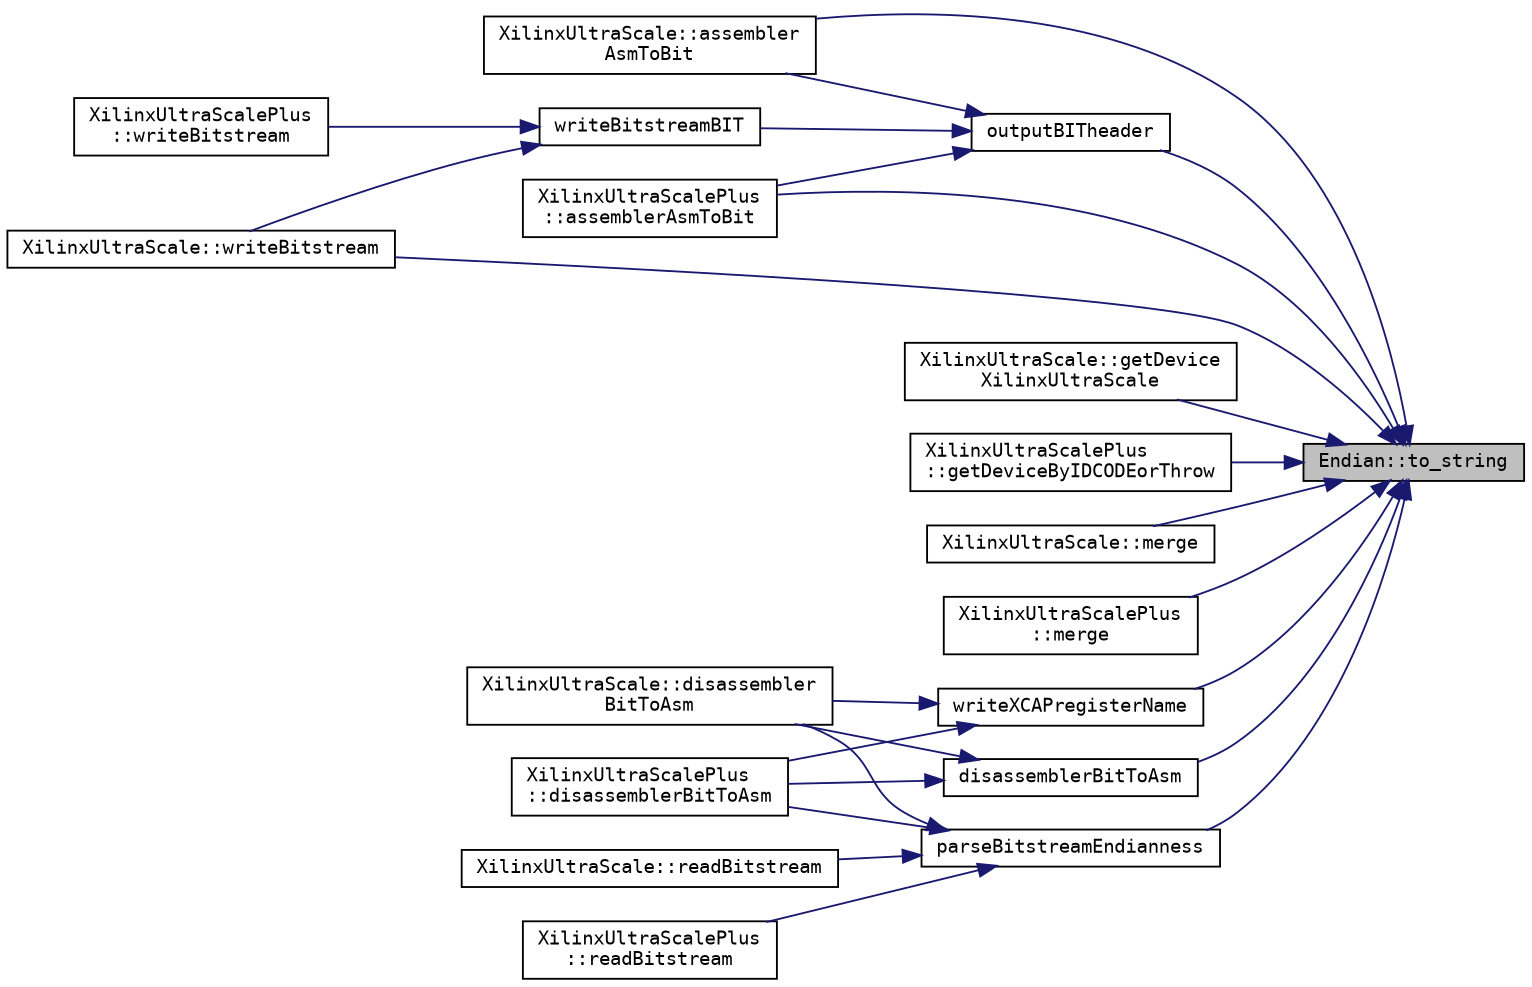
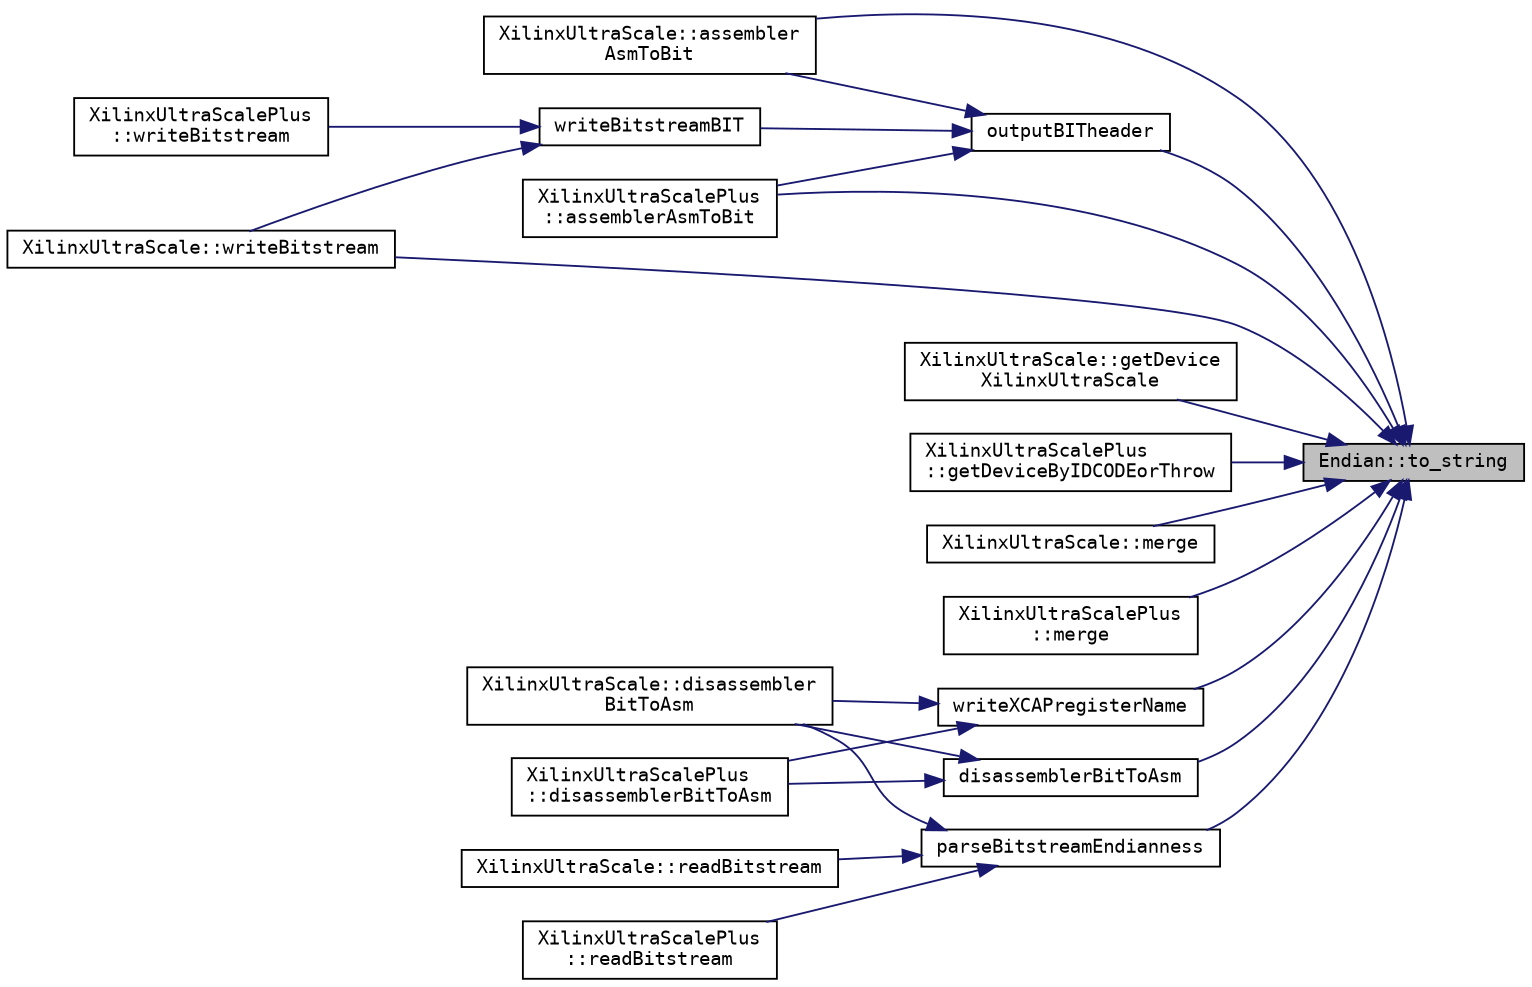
(859, 817) -> none
